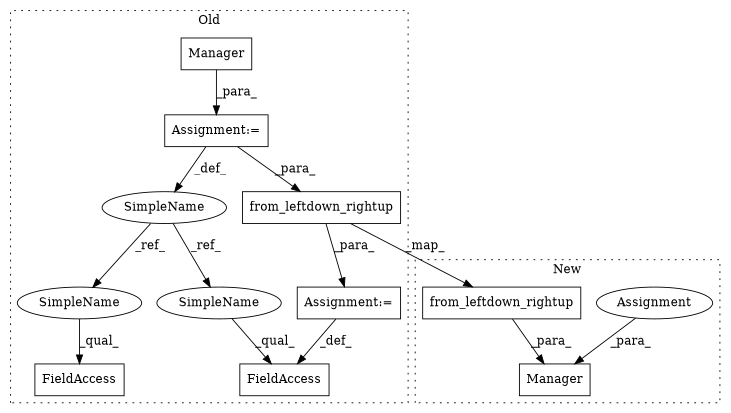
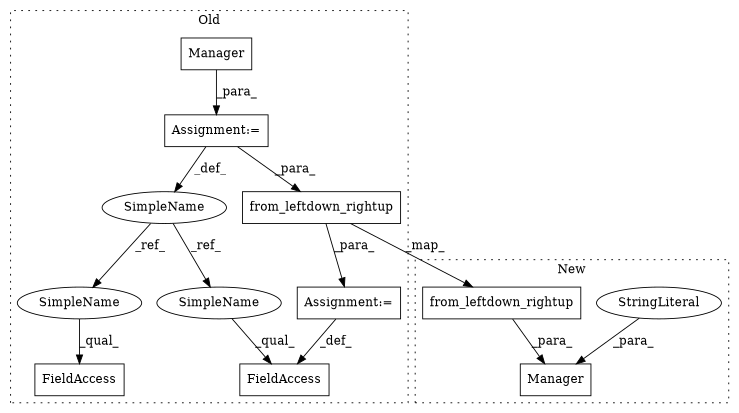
(655, 303) -> (659, 303)
